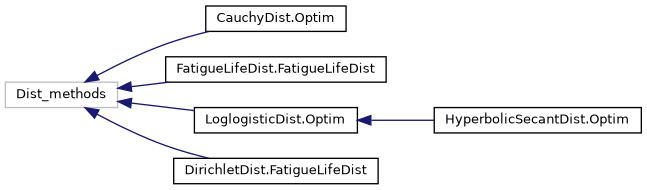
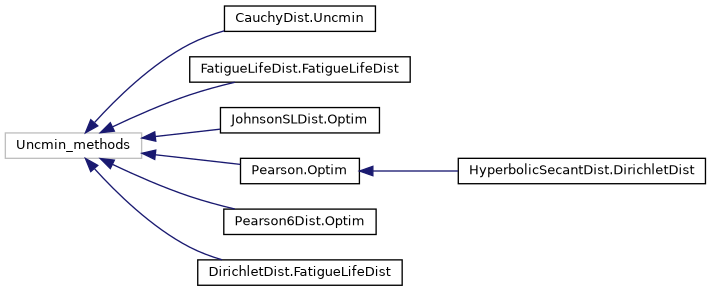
(276, 19) -> (300, 19)
(61, 95) -> (73, 146)
(276, 120) -> (300, 171)
none -> (300, 120)
(538, 120) -> (582, 171)
none -> (300, 222)
